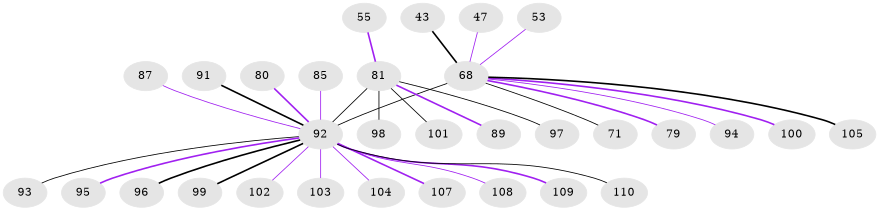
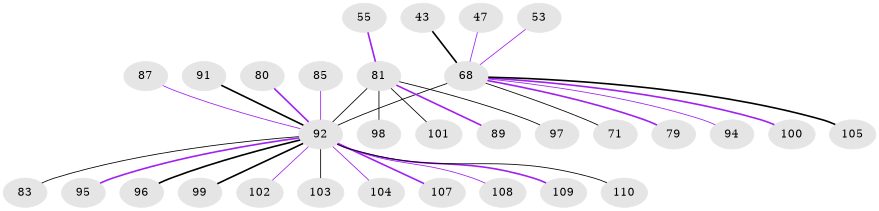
(321, 164) -> (321, 164)
(25, 193) -> (25, 193)
